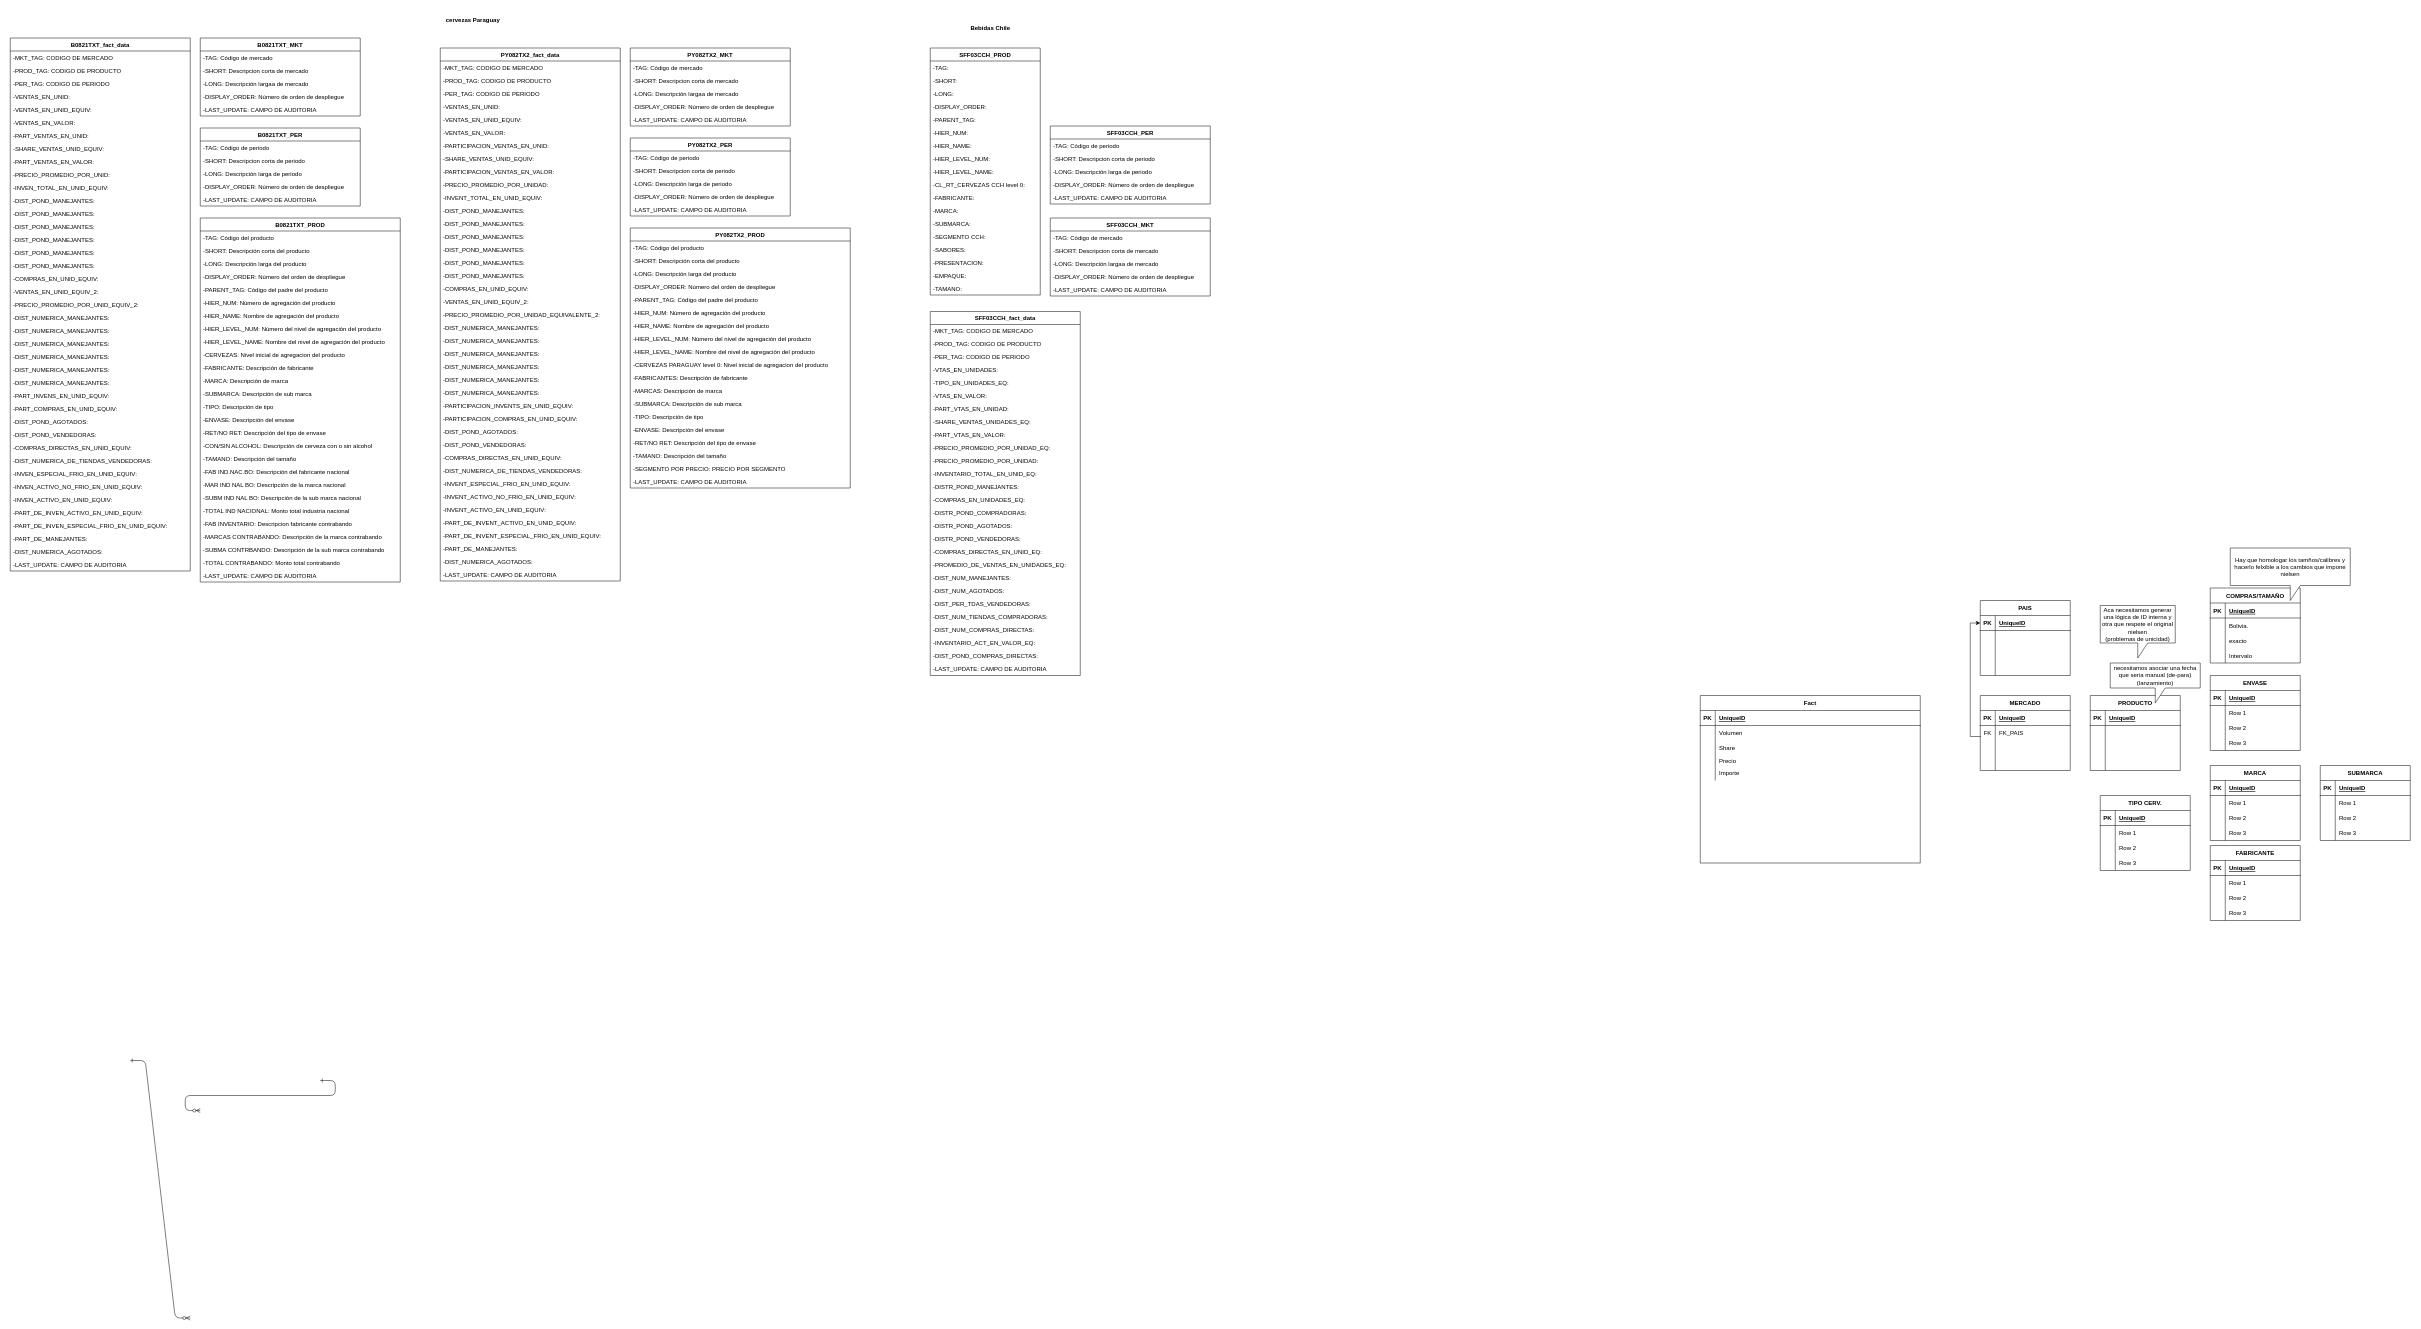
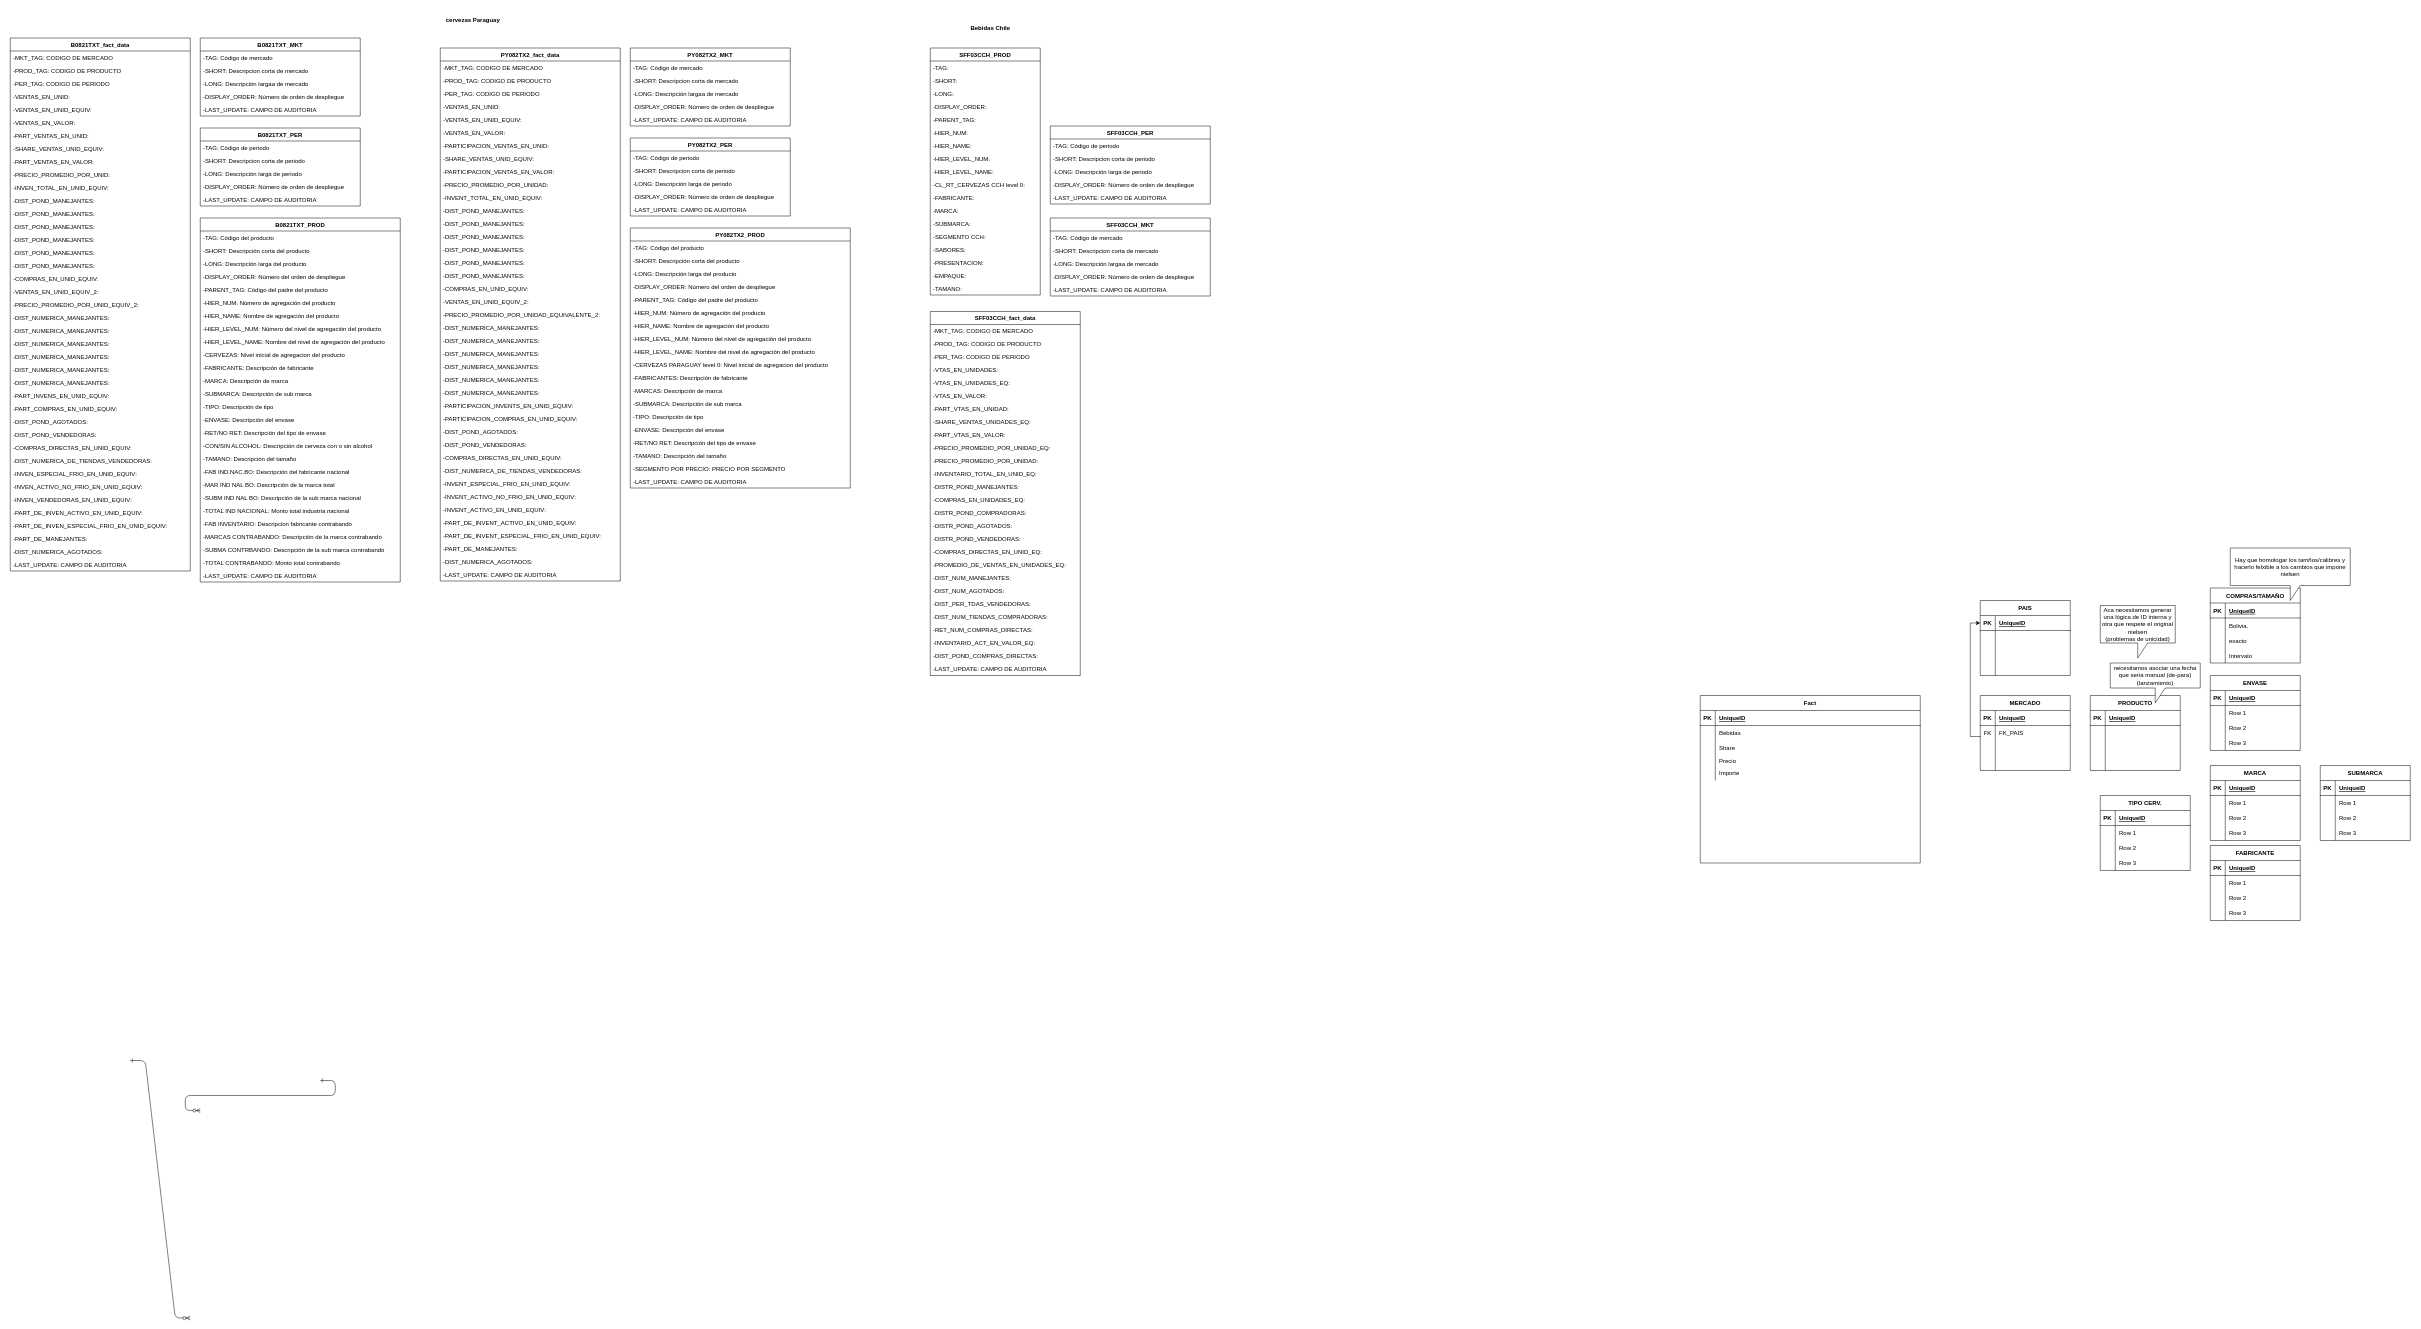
(968, 383) -> (968, 383)
(274, 485) -> (270, 485)
(59, 500) -> (66, 500)
(978, 630) -> (976, 630)
(1730, 733) -> (1730, 733)
